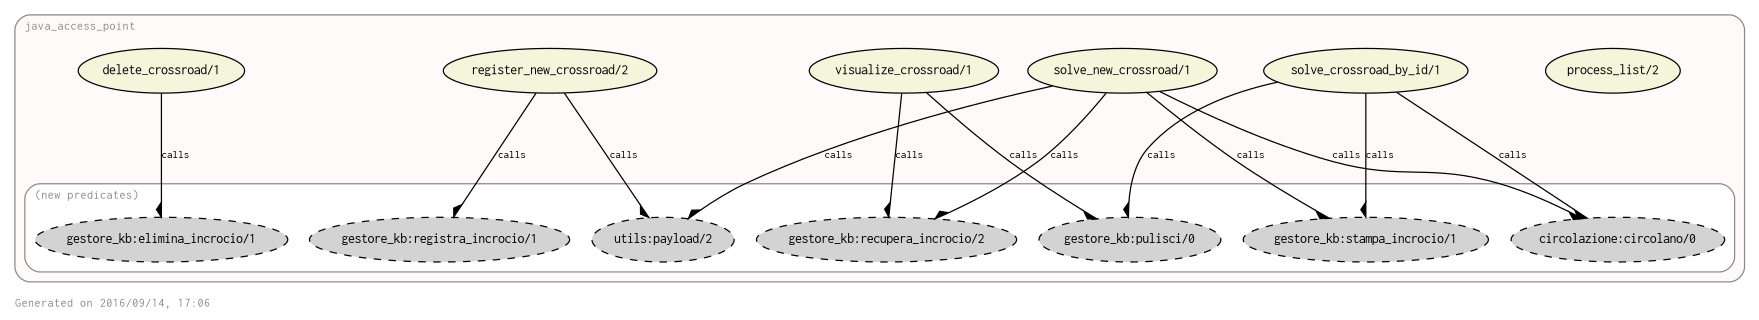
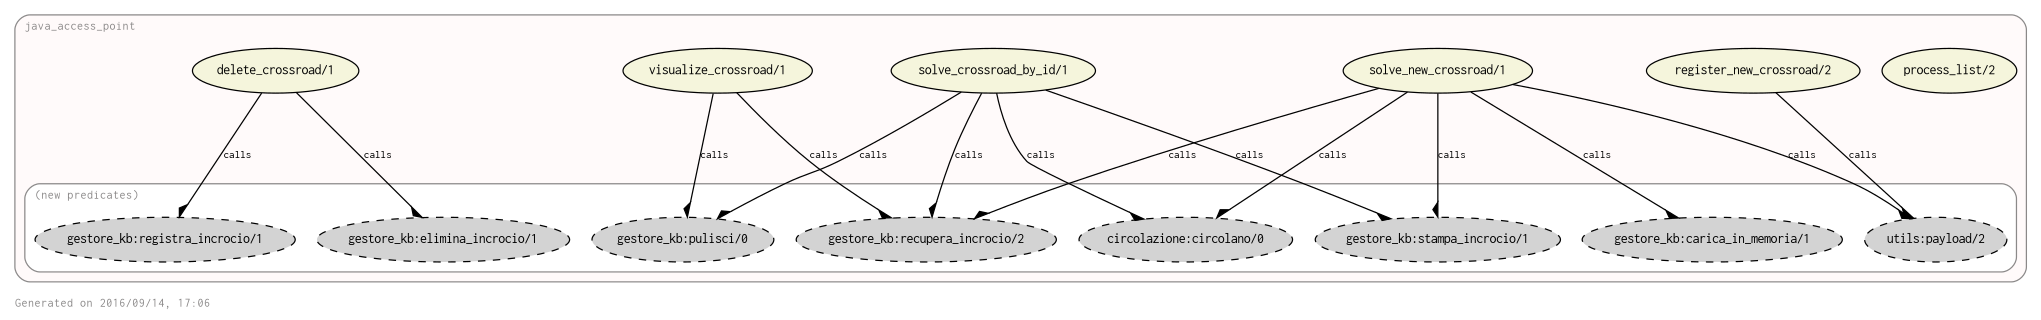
none -> (956, 147)
(499, 149) -> (225, 149)
none -> (1712, 240)
